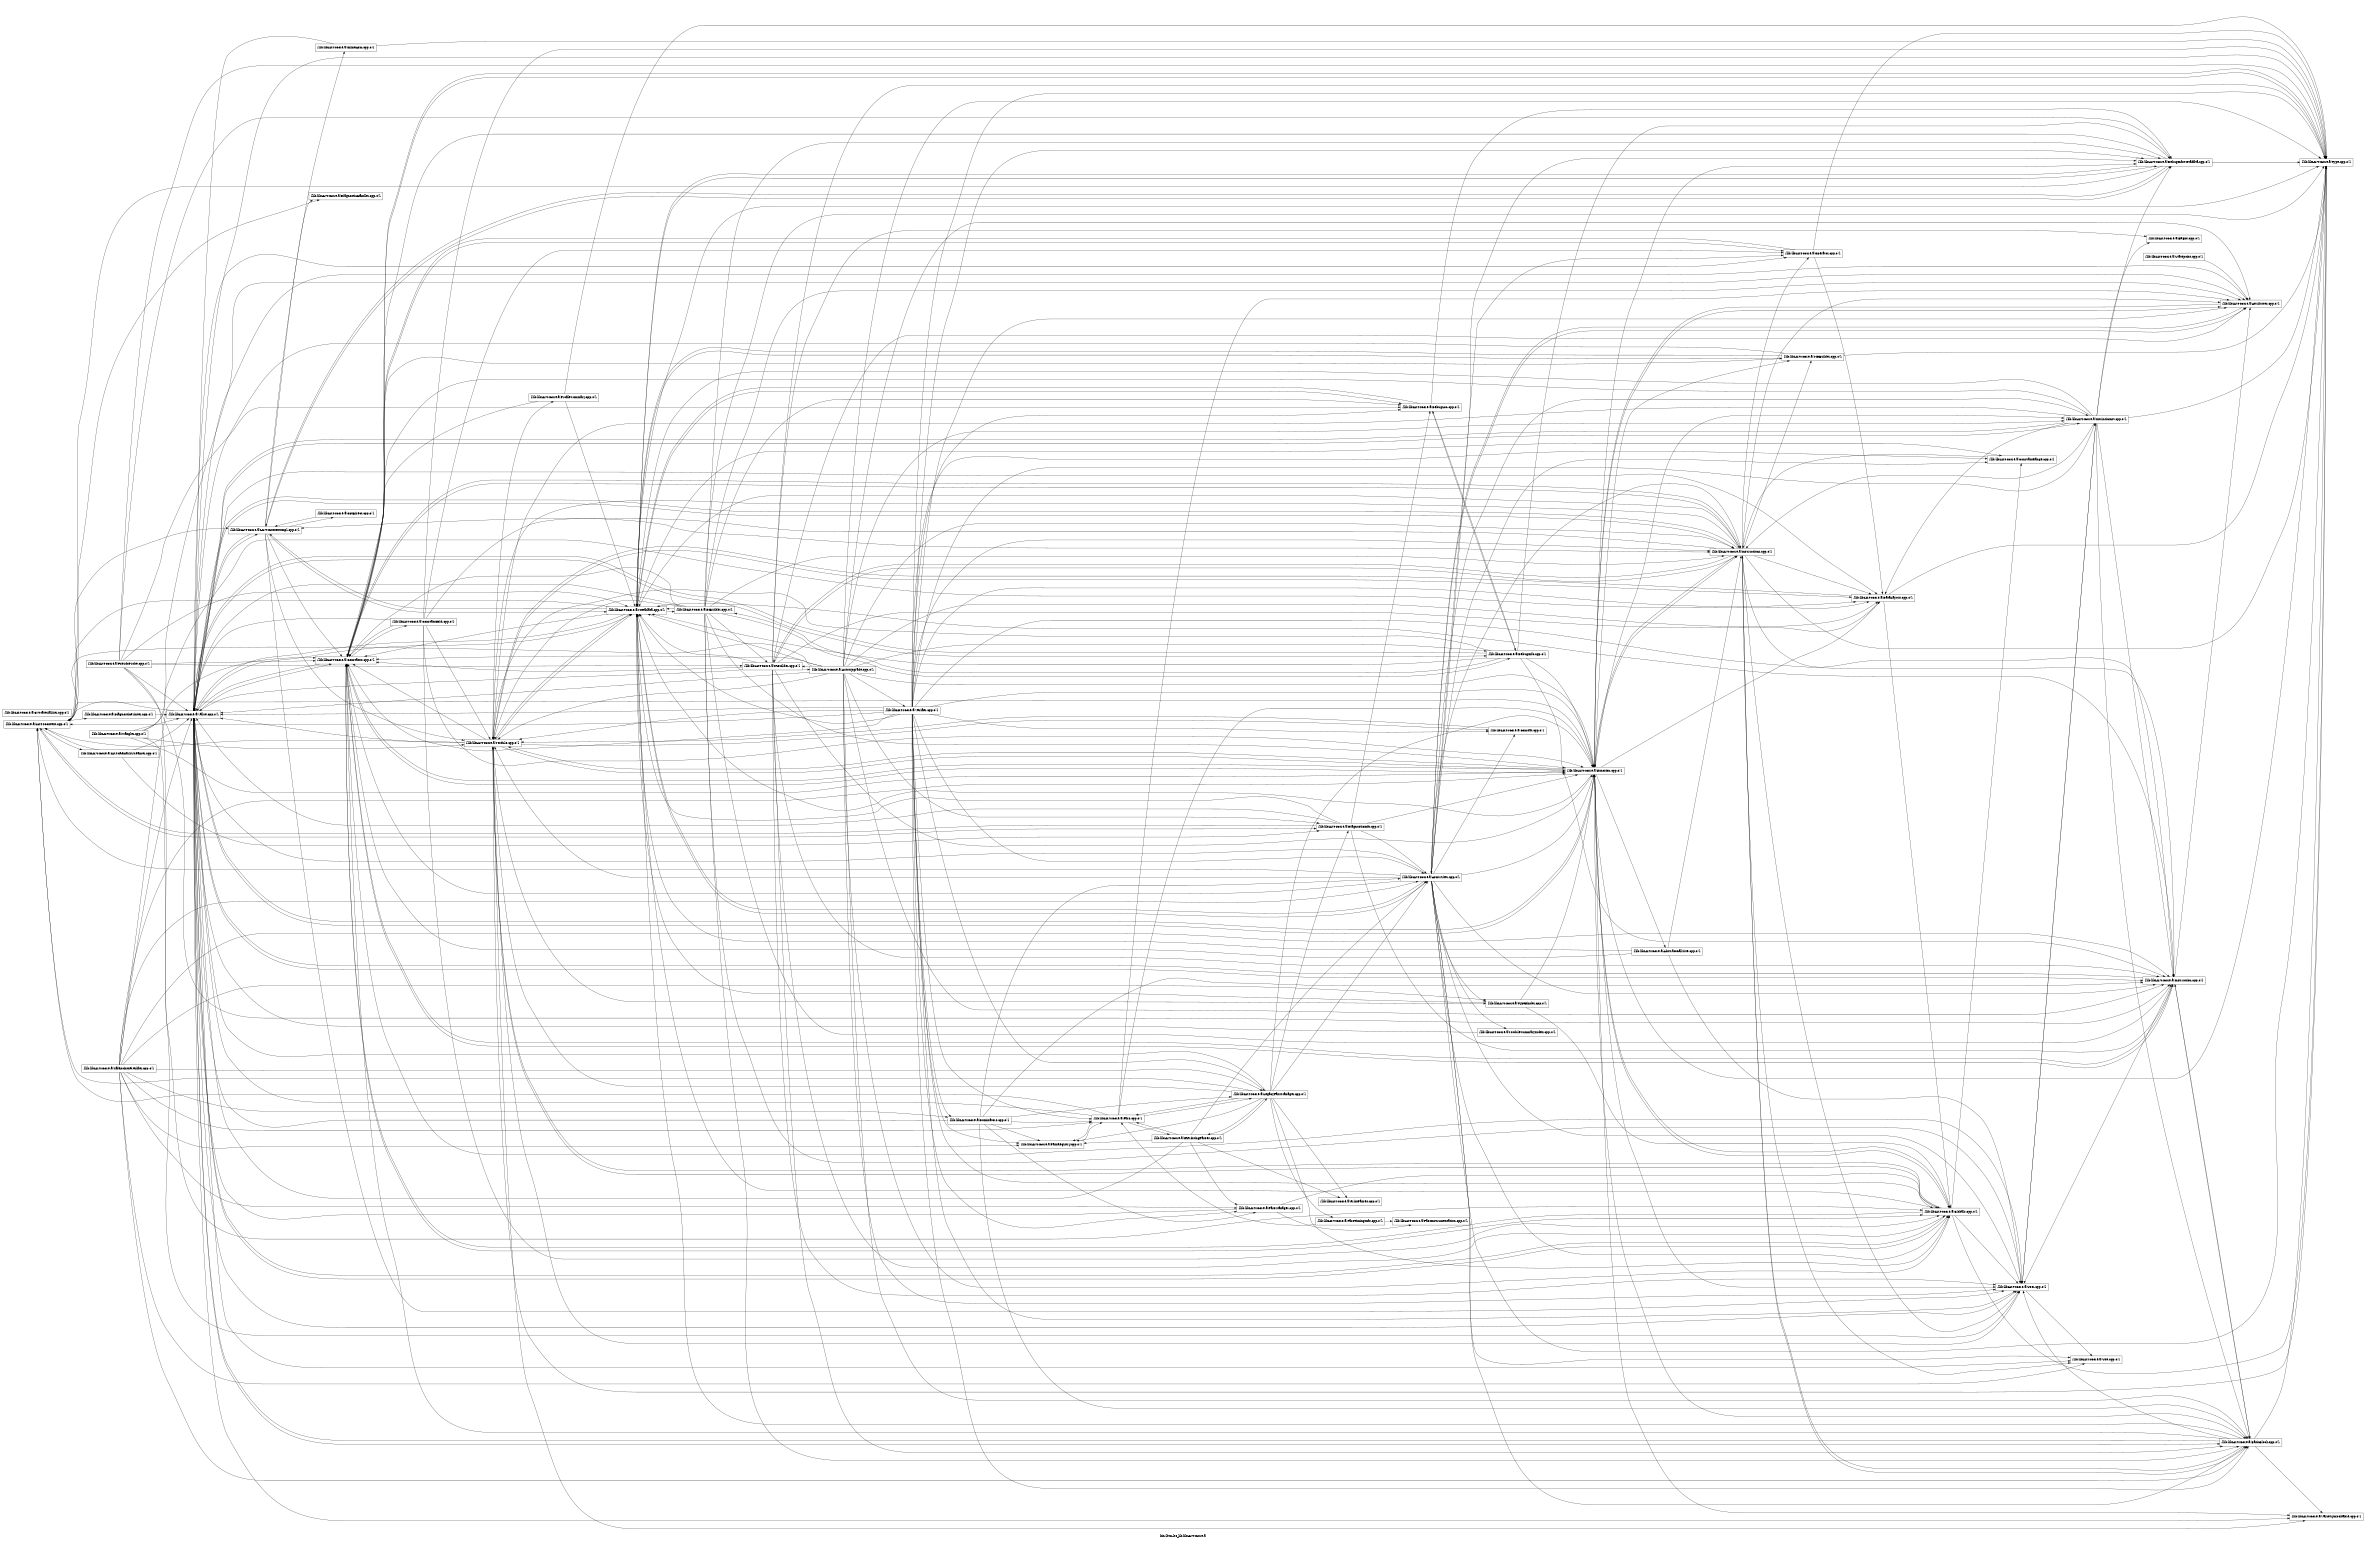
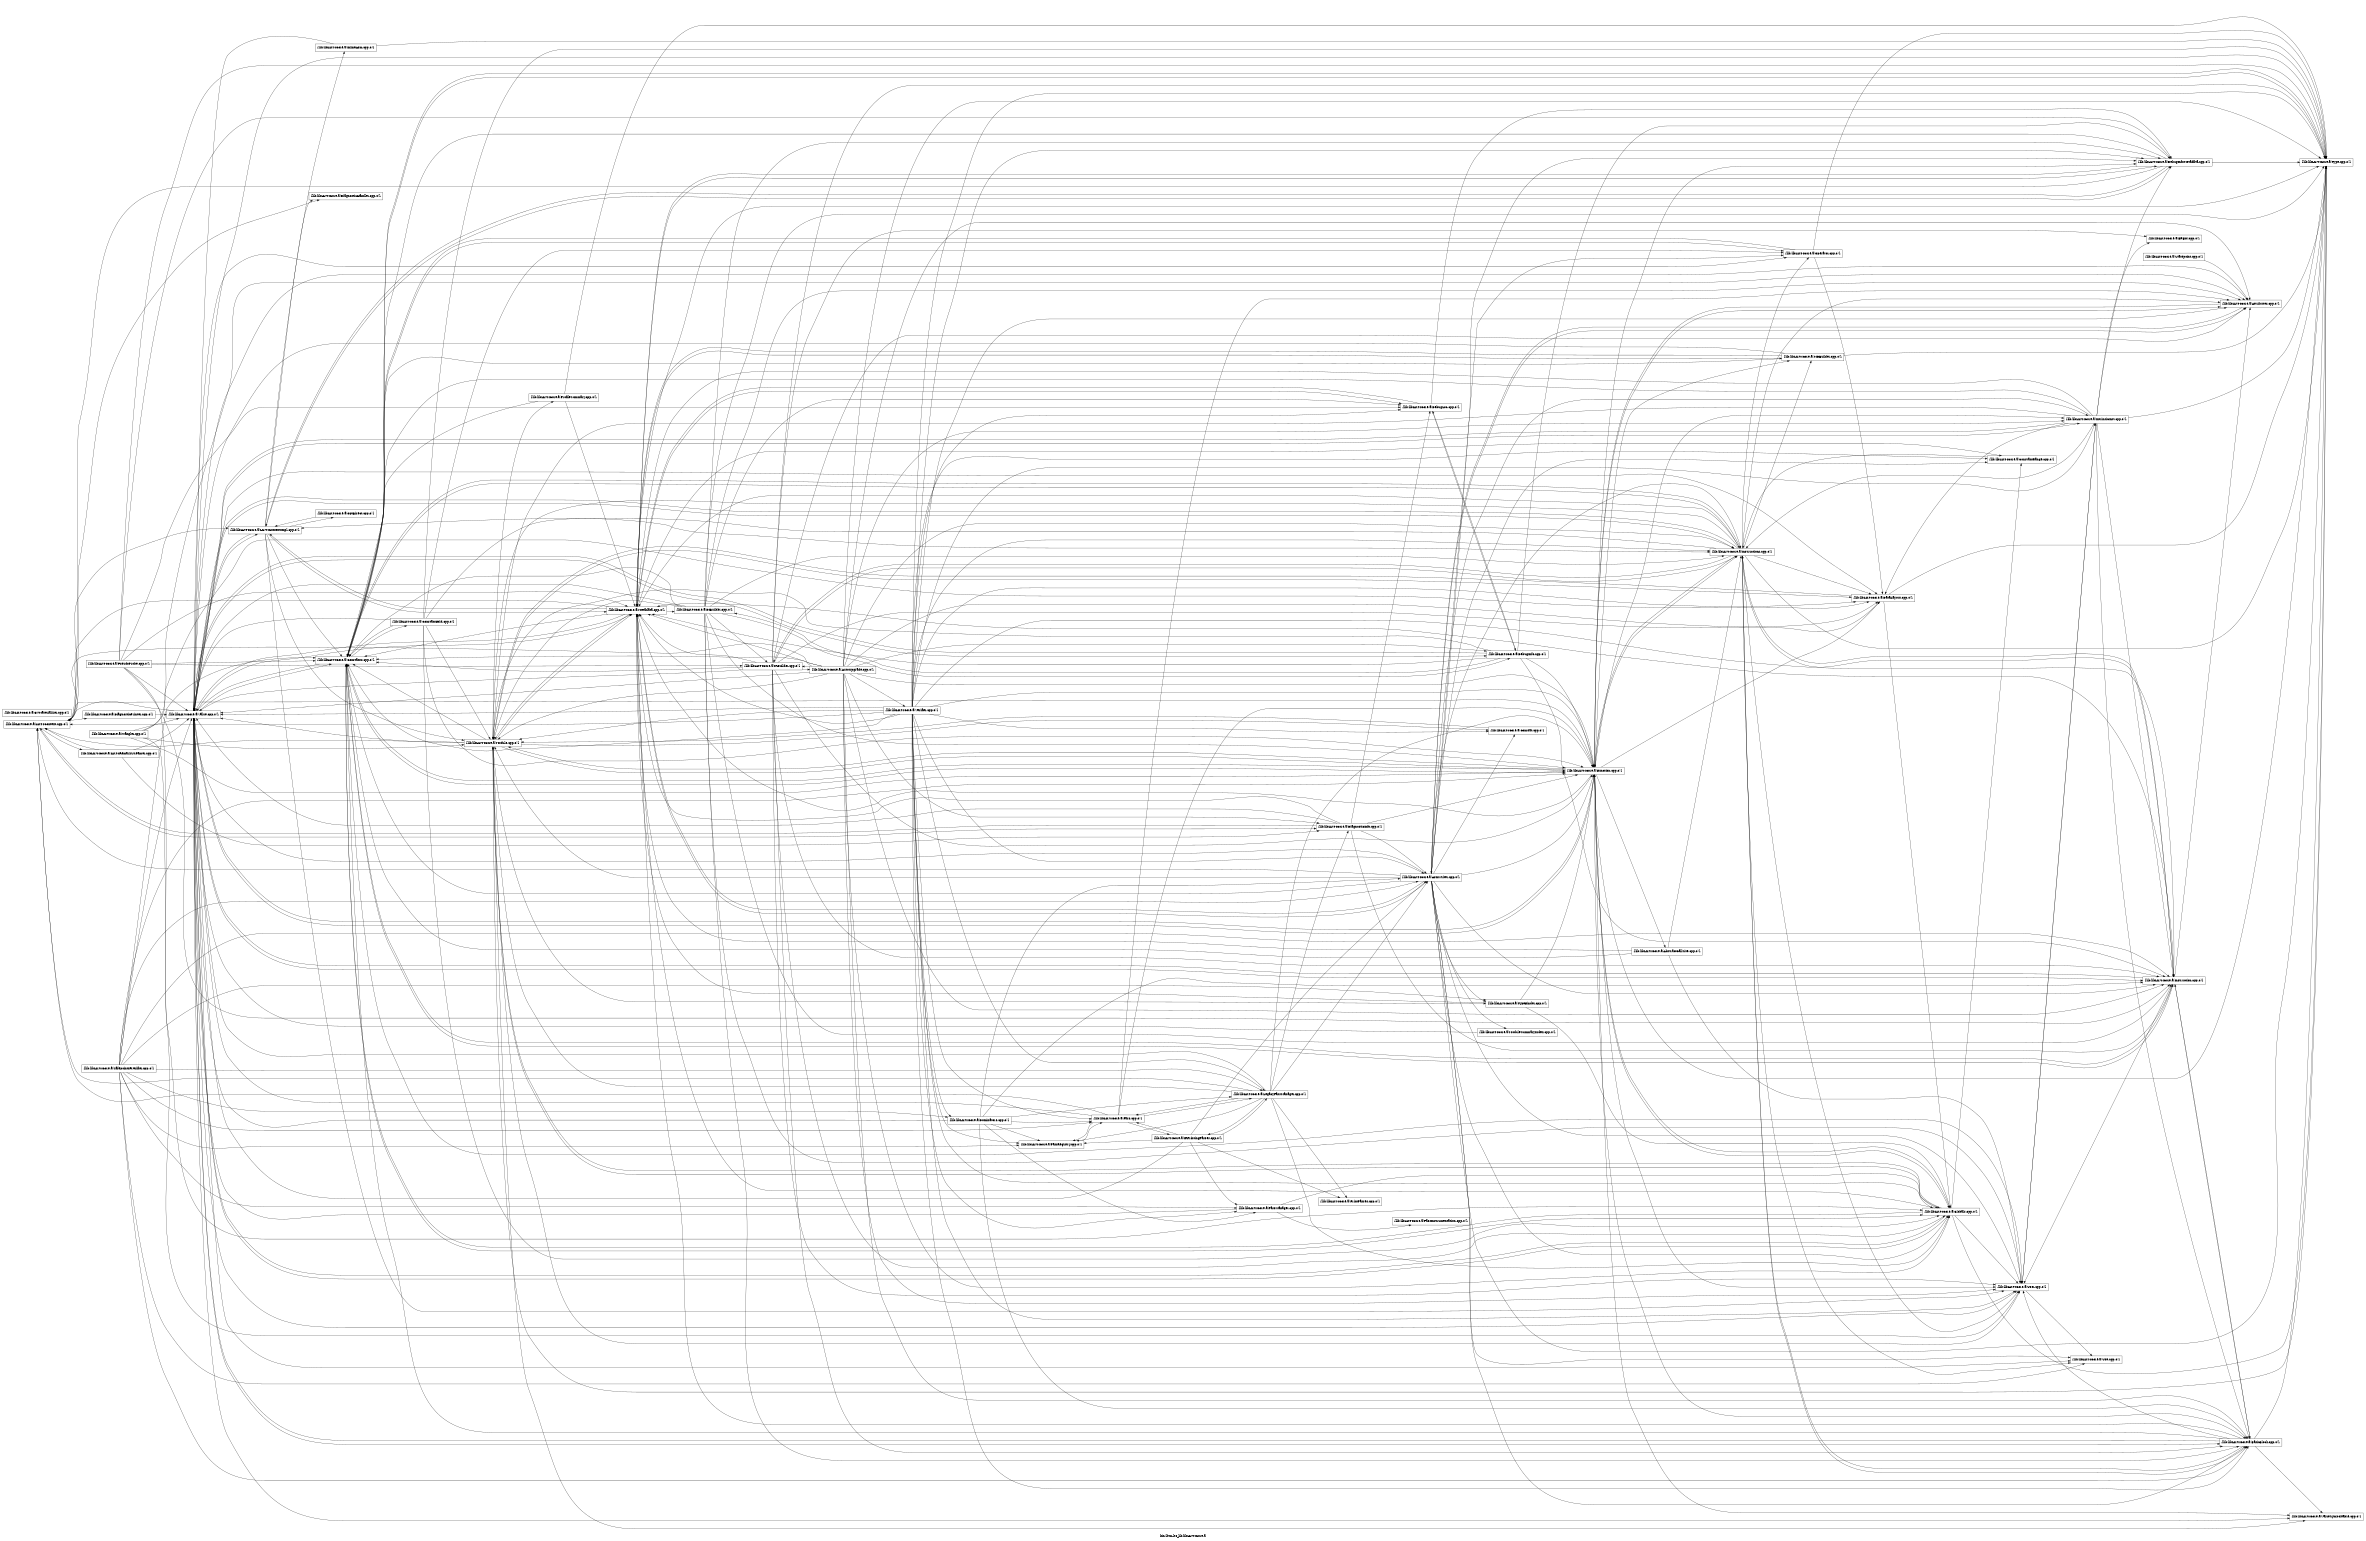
(672, 609) -> none
none -> (2062, 654)
(1350, 1221) -> none
